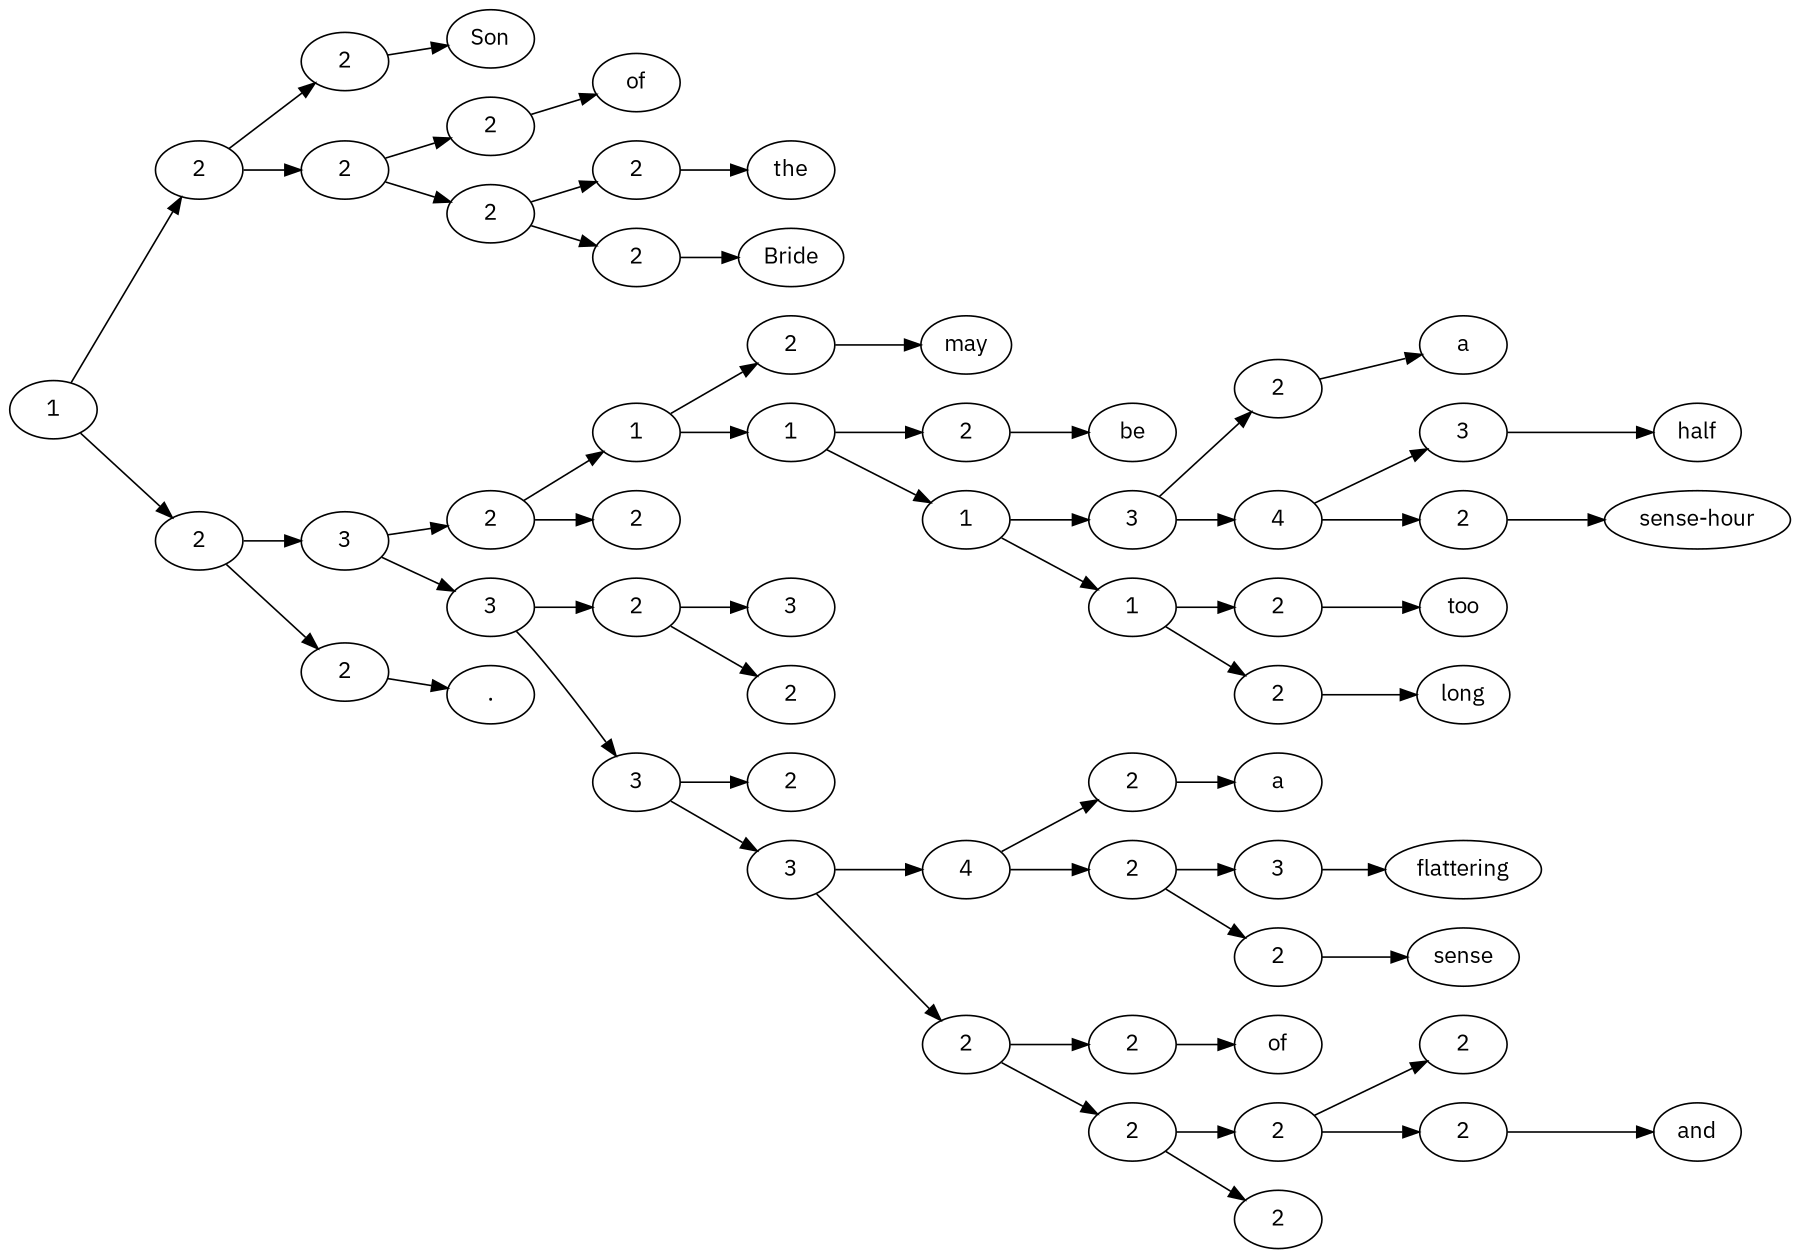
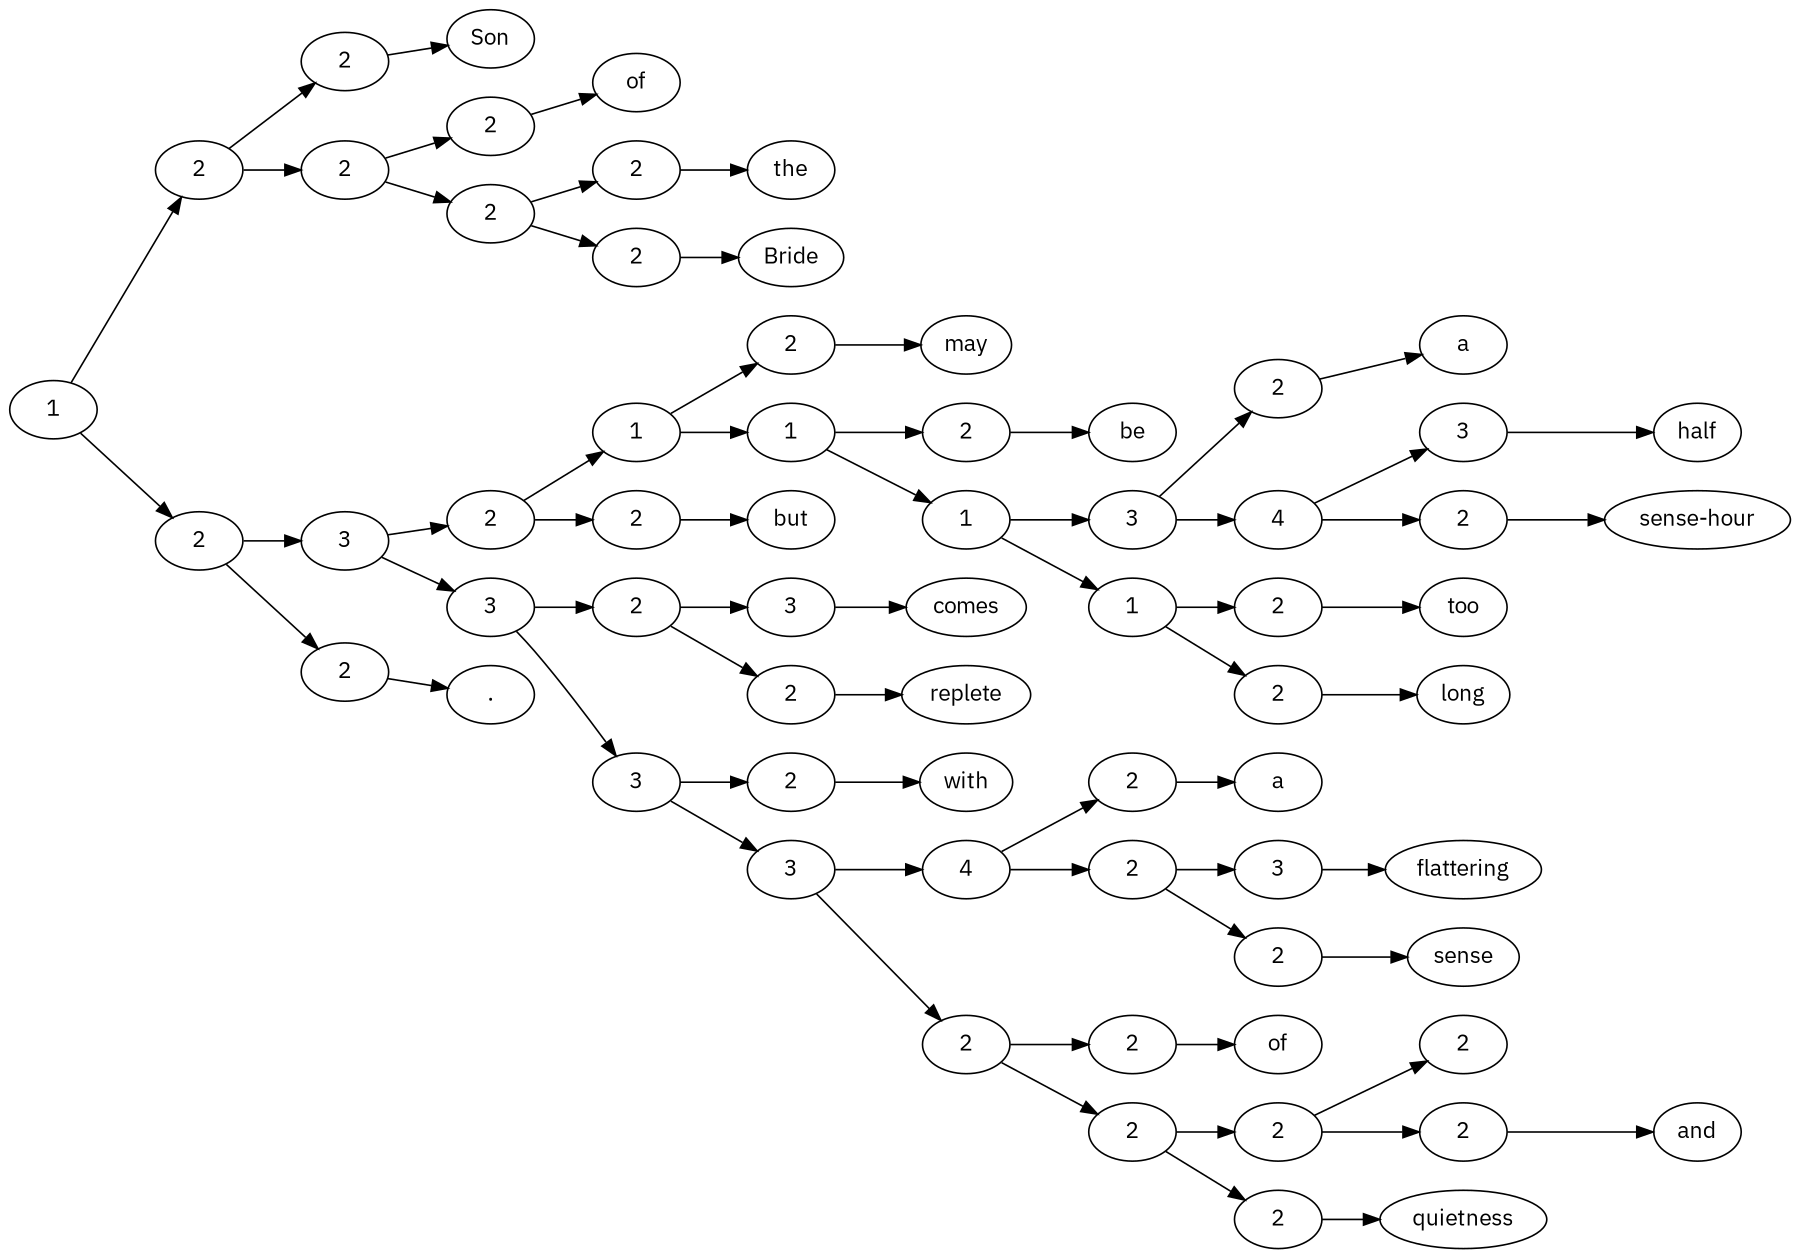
none -> (791, 520)
none -> (966, 607)
none -> (966, 695)
none -> (966, 782)
none -> (1463, 1219)
